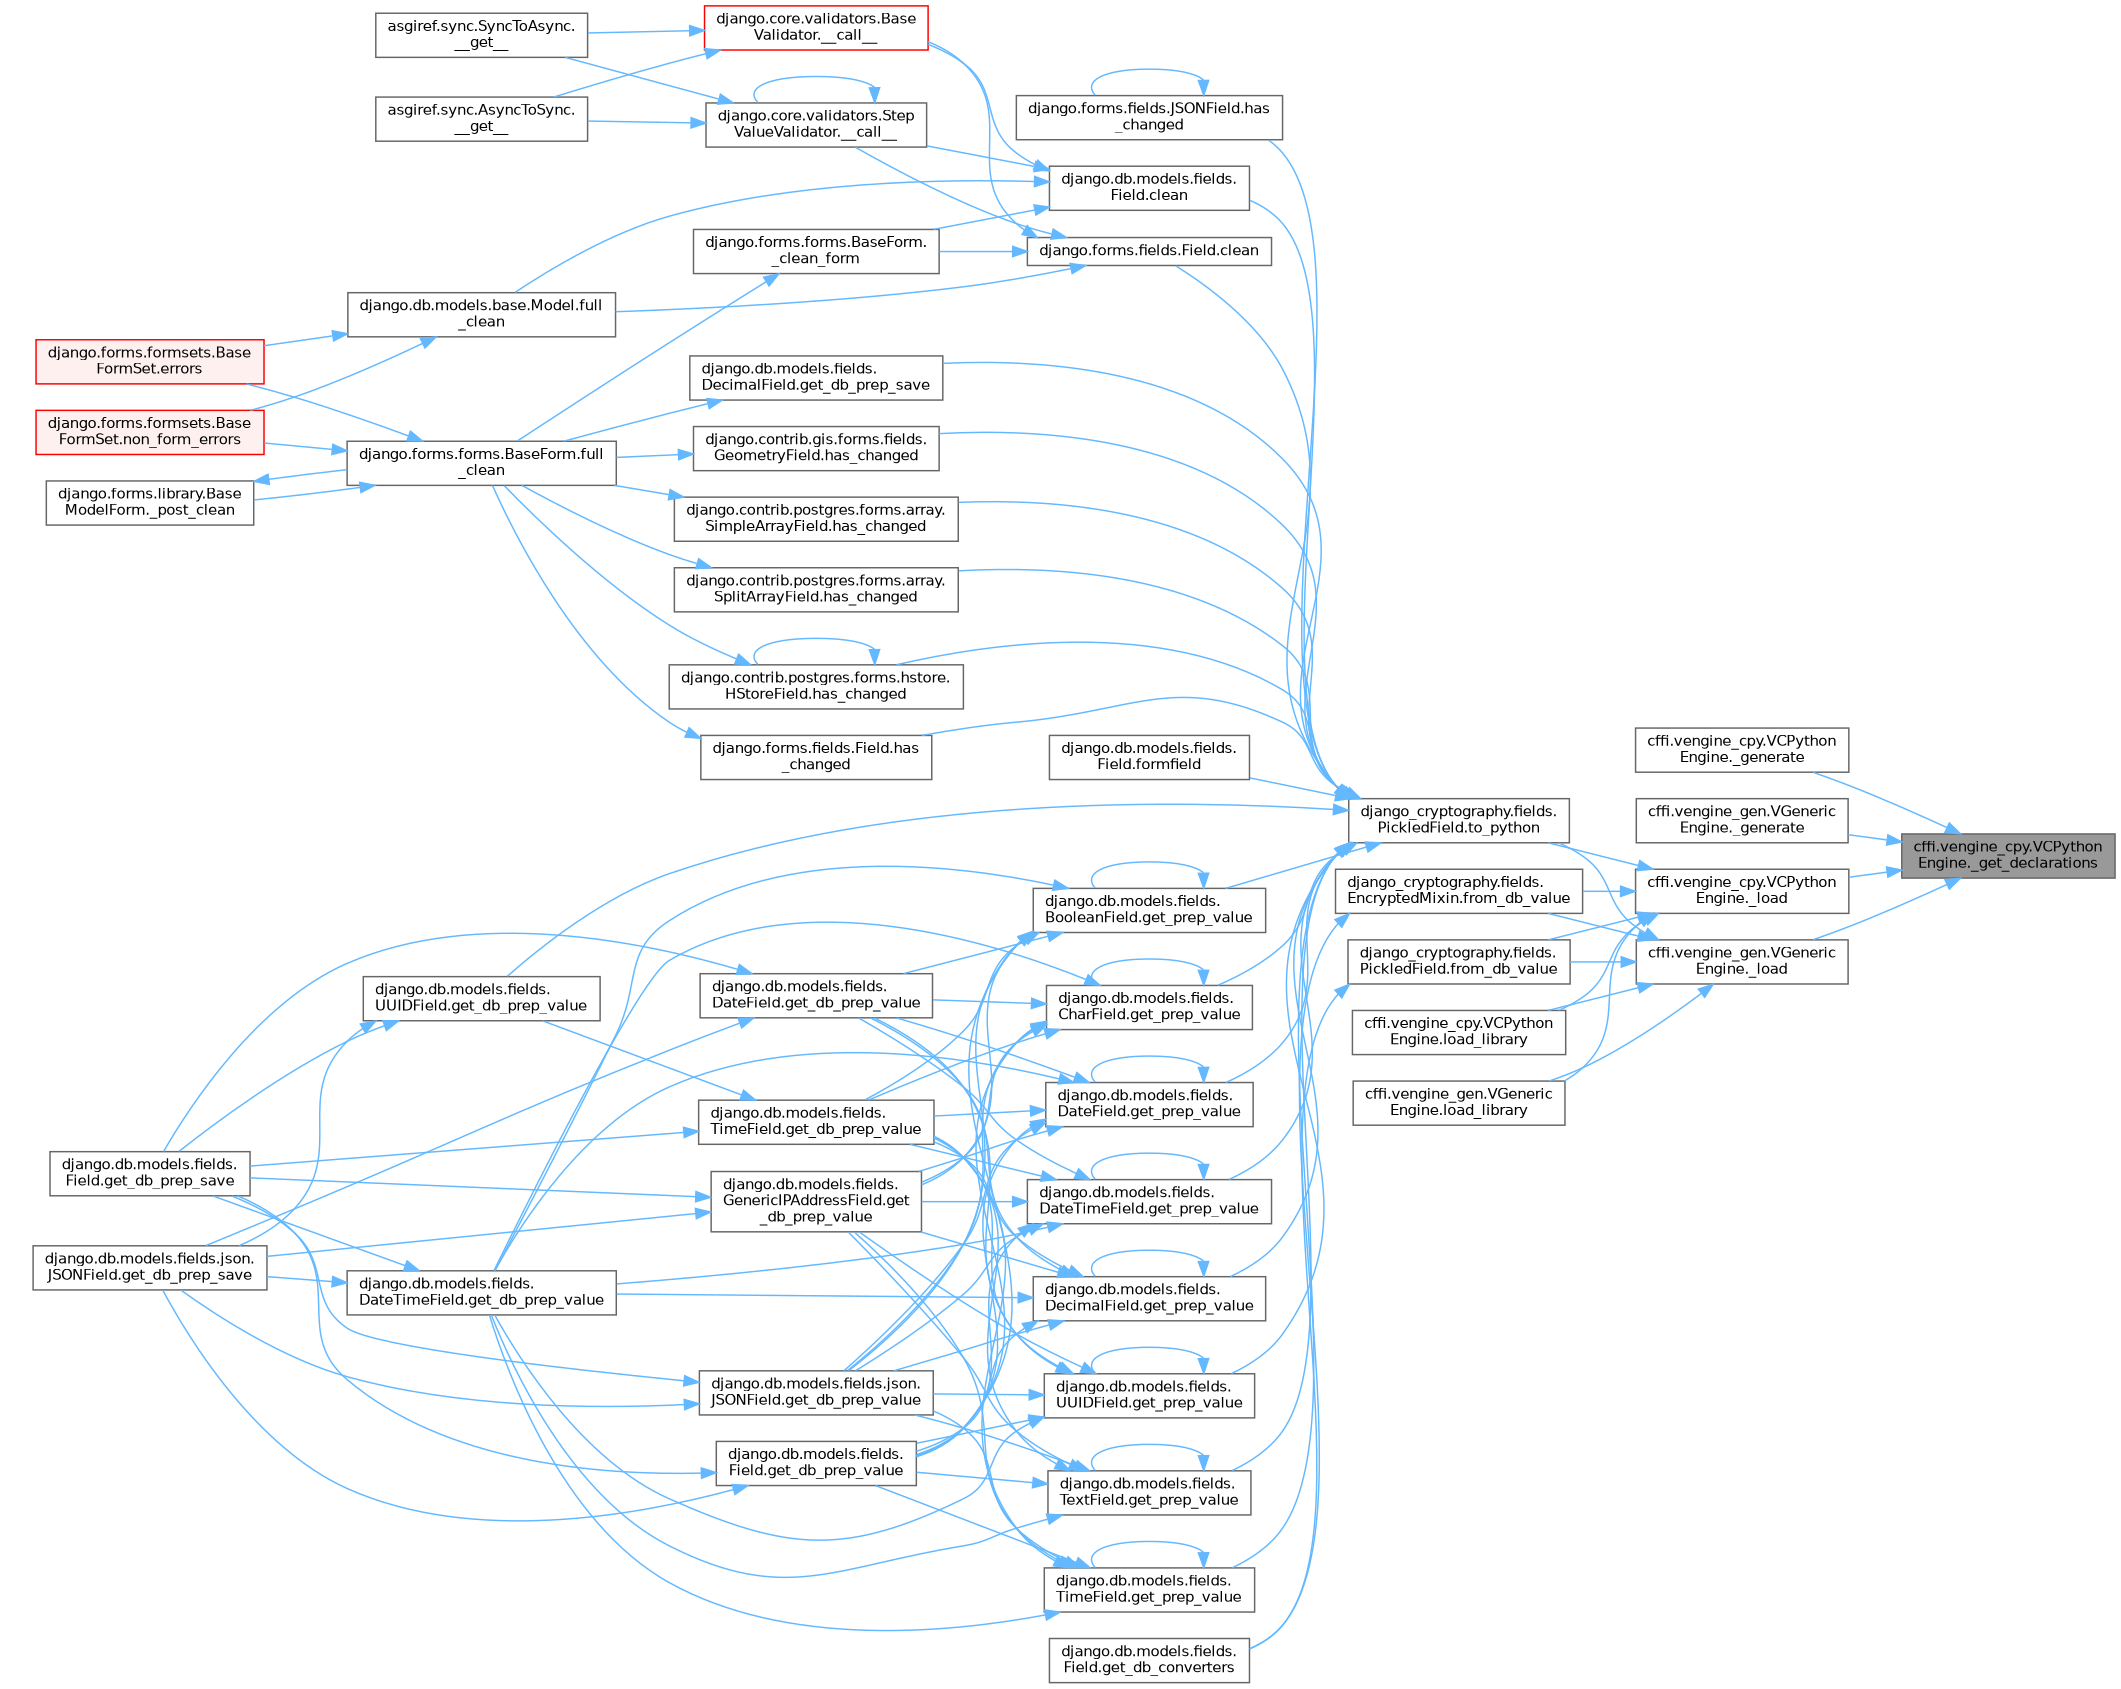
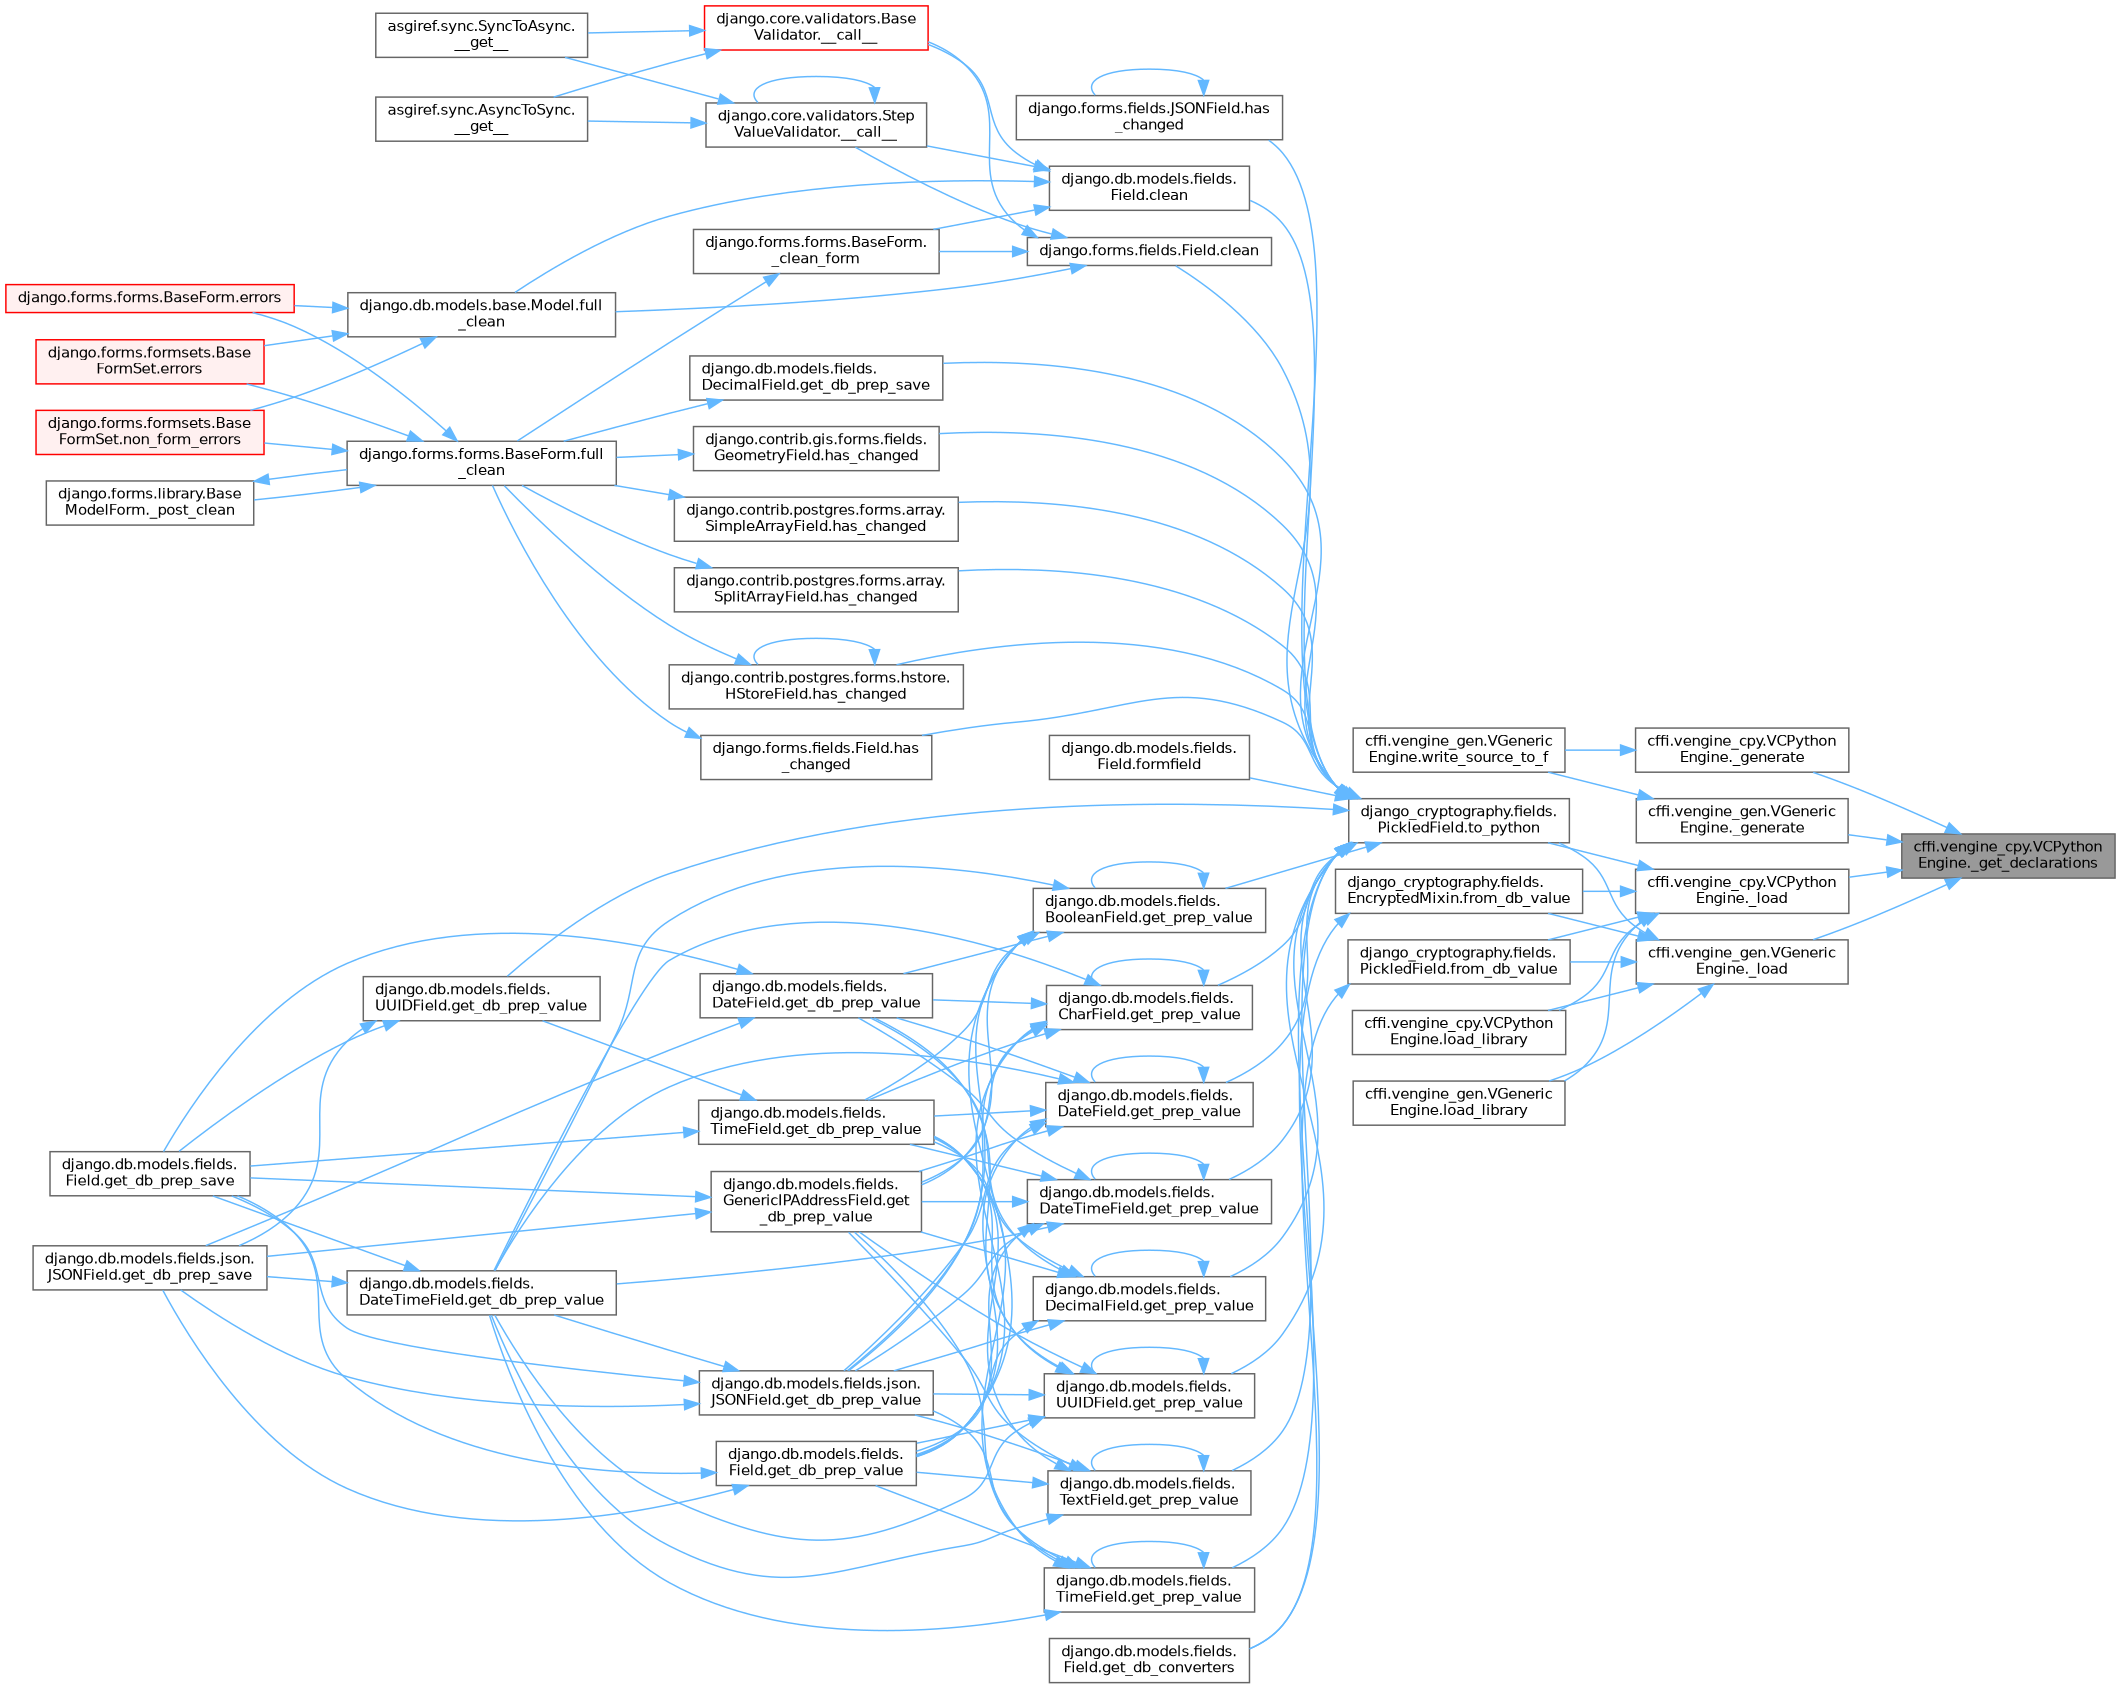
none -> (150, 299)
none -> (1459, 750)
(817, 1296) -> (639, 1341)
